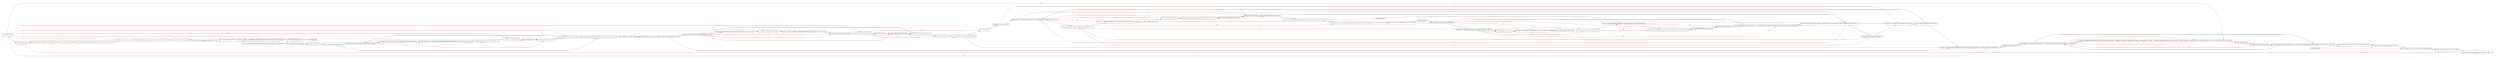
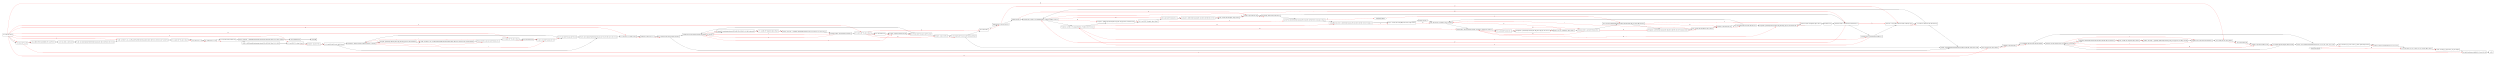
(287, 30) -> (317, 28)
